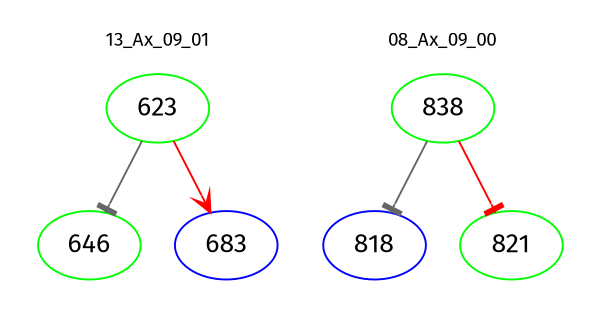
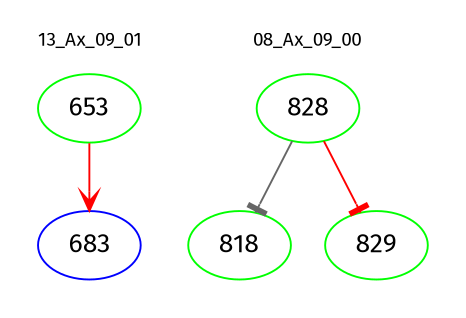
(158, 108) -> (89, 108)
(443, 108) -> (308, 108)
(89, 245) -> none
(375, 245) -> (240, 245)
(511, 245) -> (376, 245)
